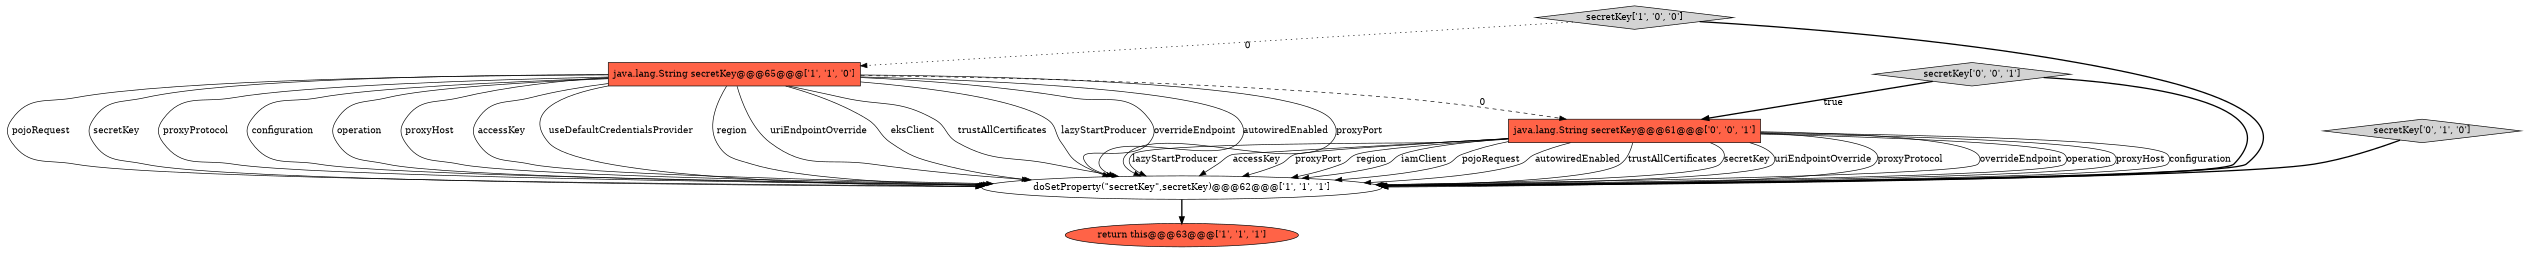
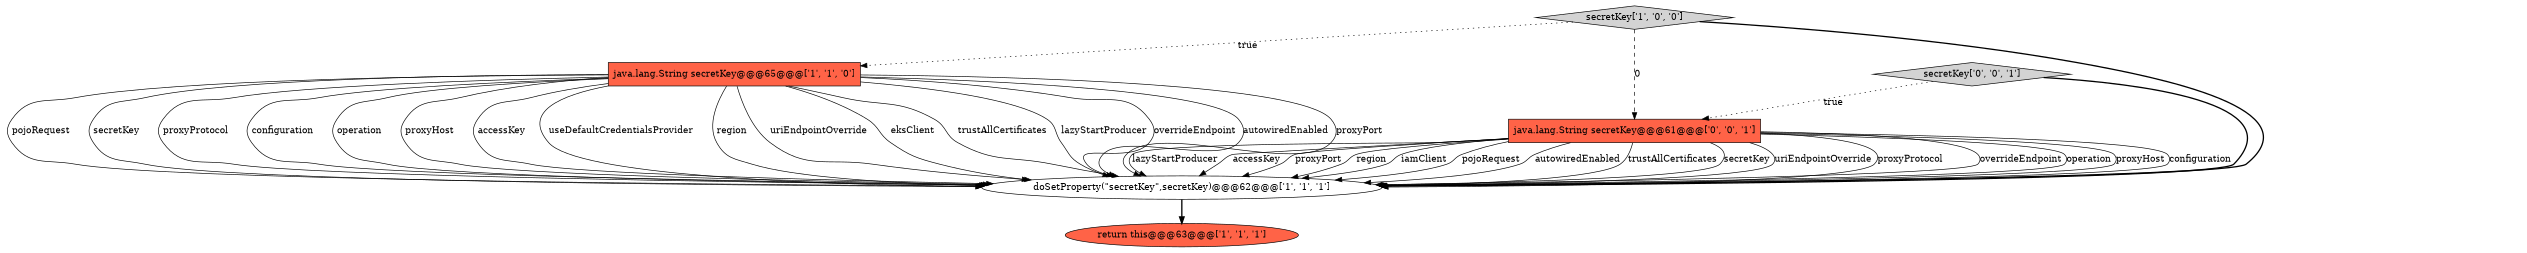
(1248, 46) -> (1248, 46)
(1211, 86) -> (1635, 71)
(1821, 100) -> (1821, 100)
(2422, 131) -> none
